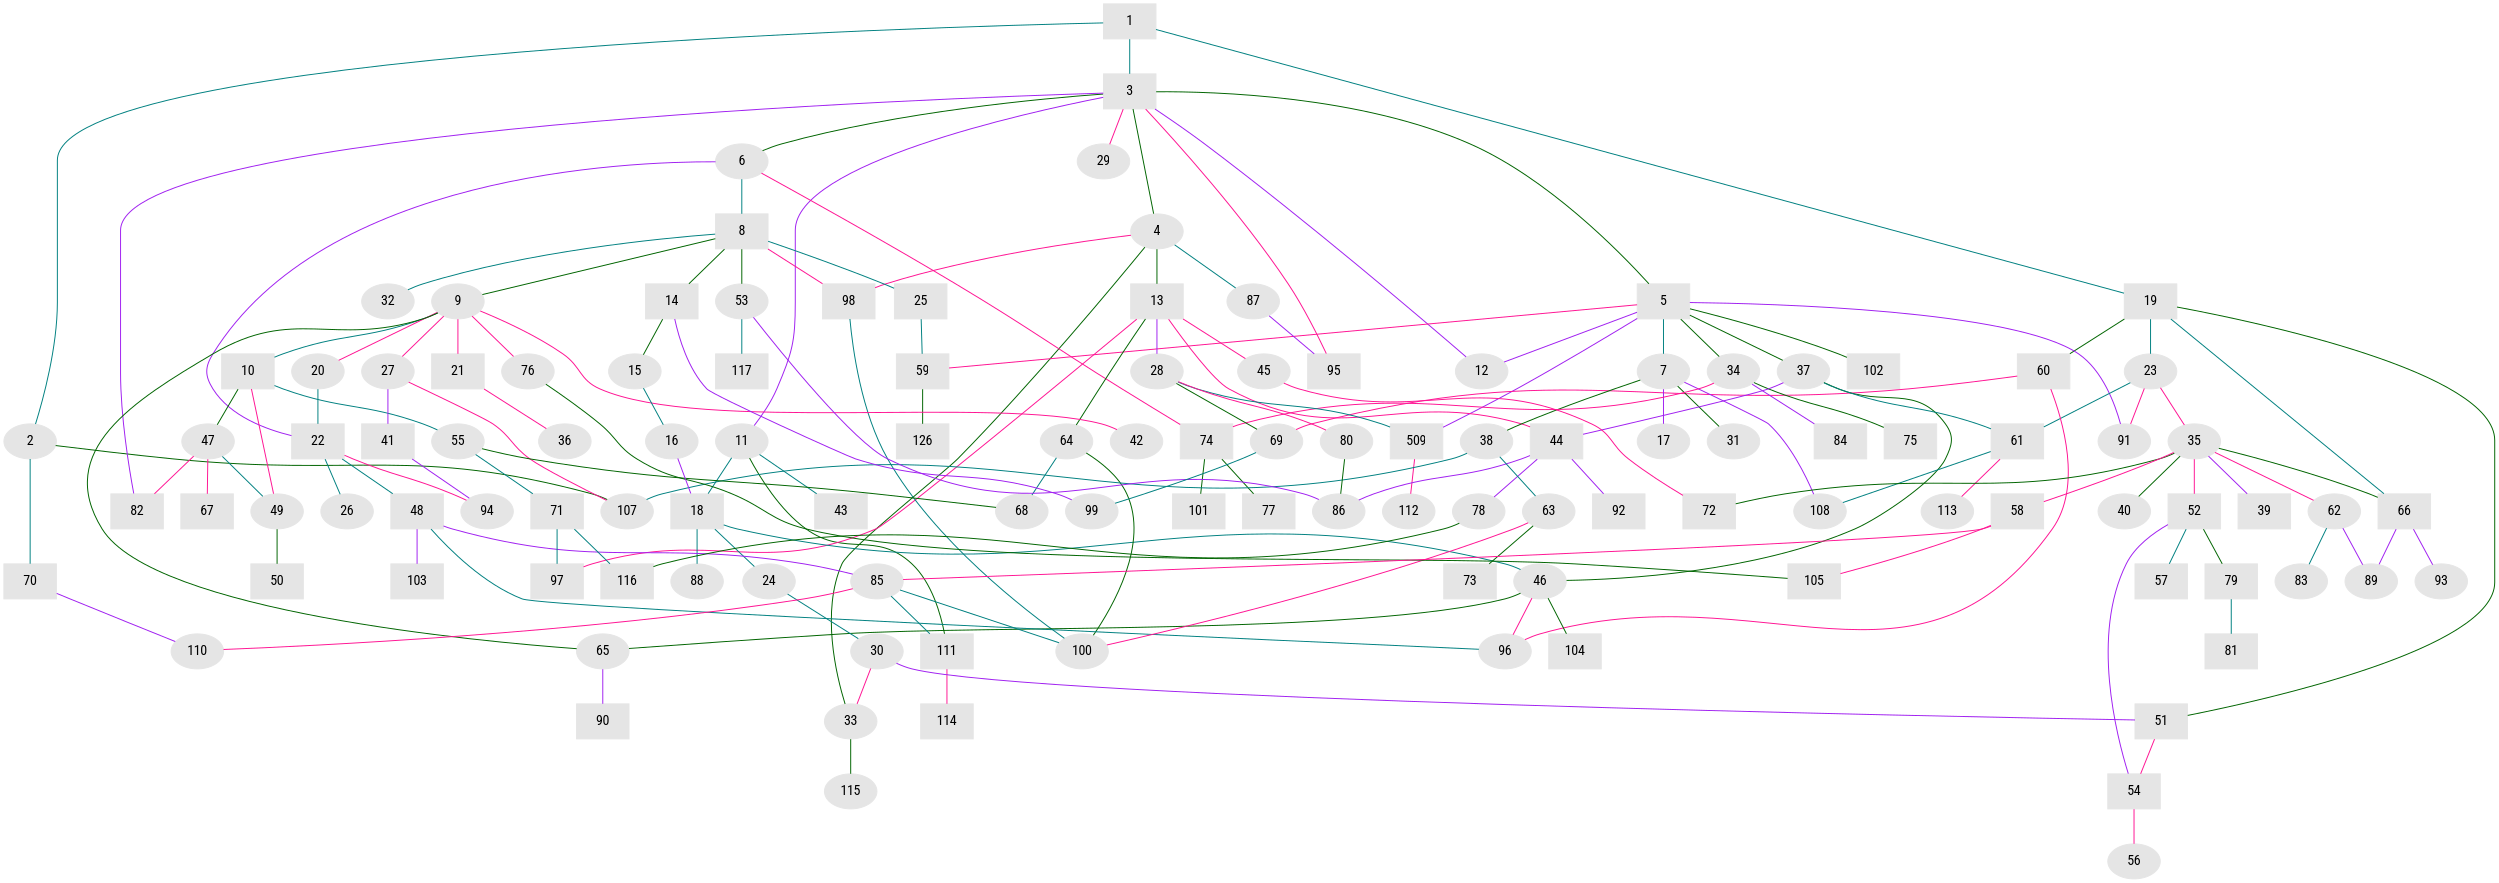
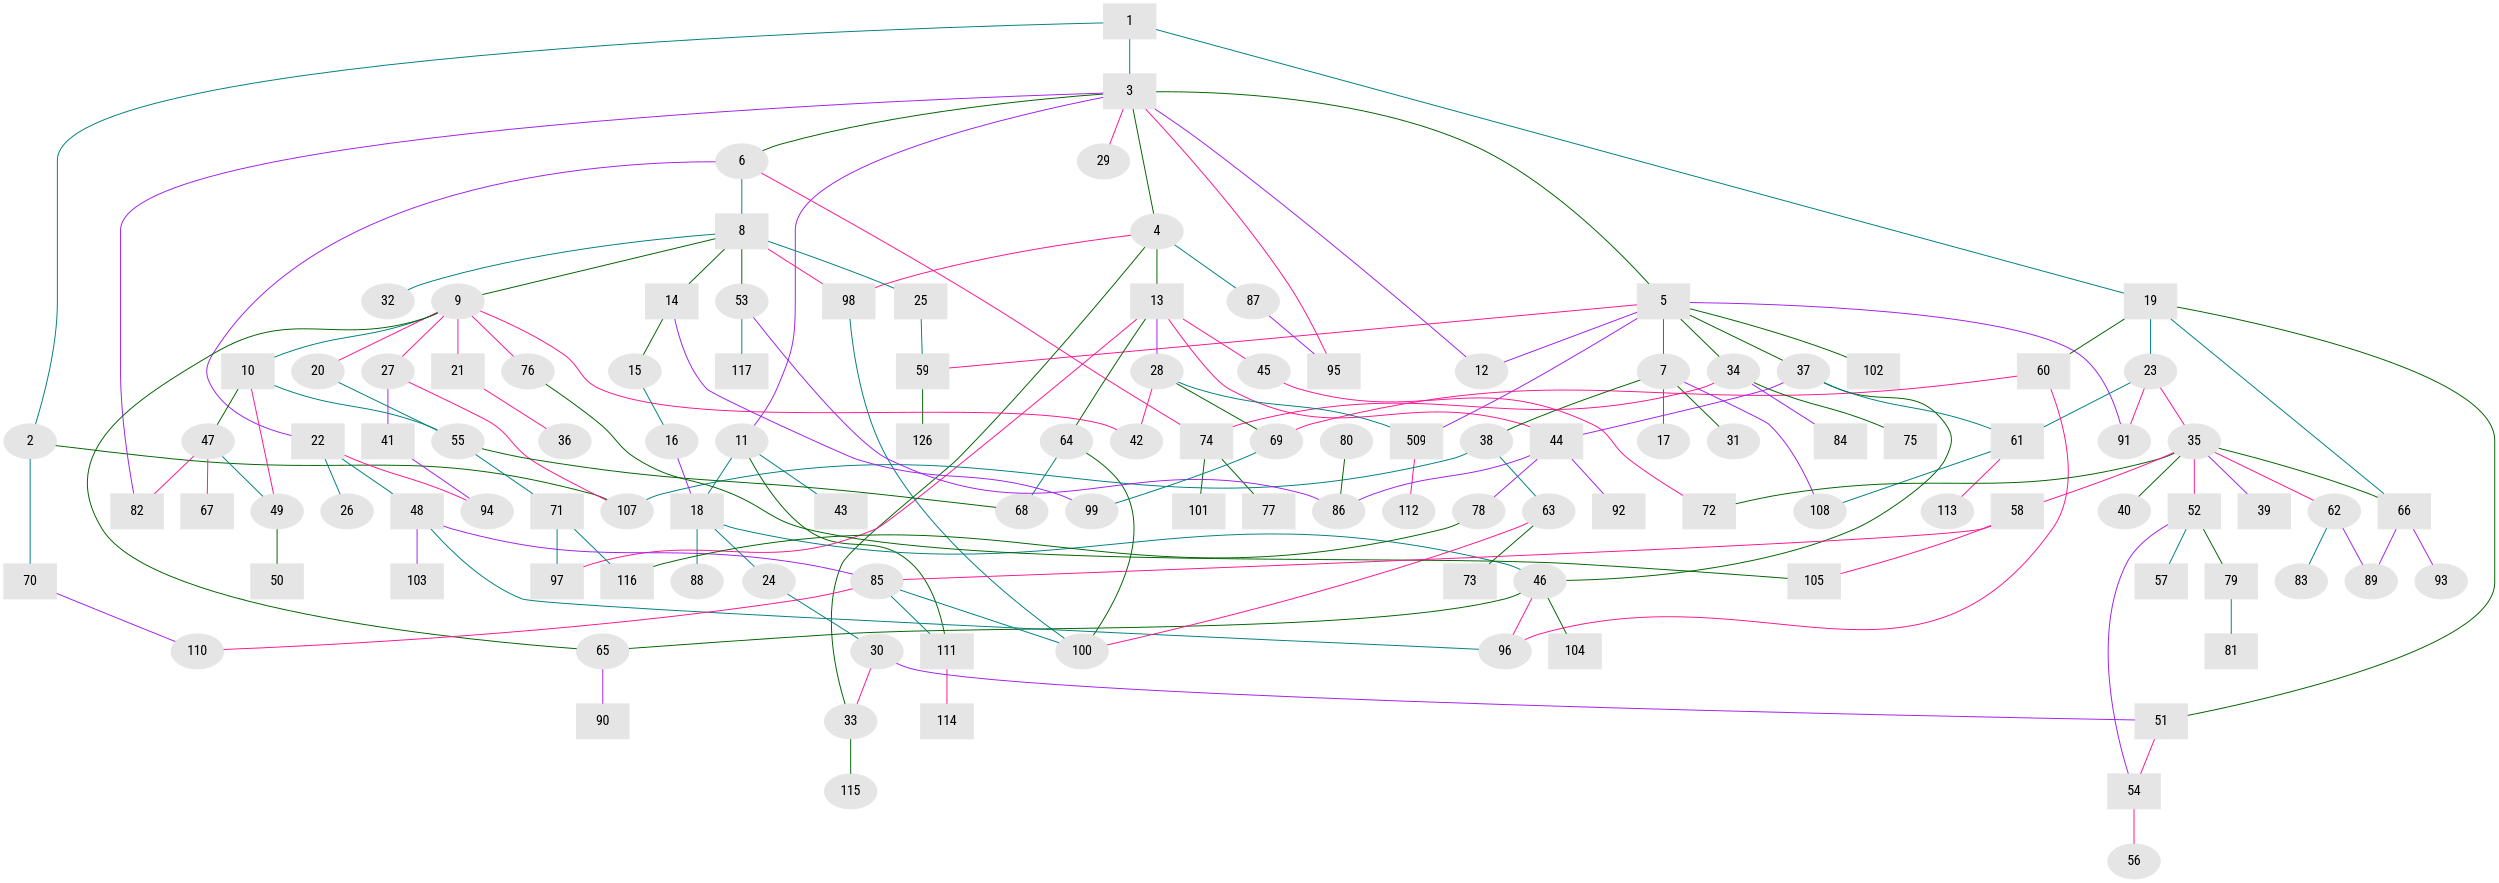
(1252, 405) -> (1145, 411)
(318, 406) -> (380, 403)
